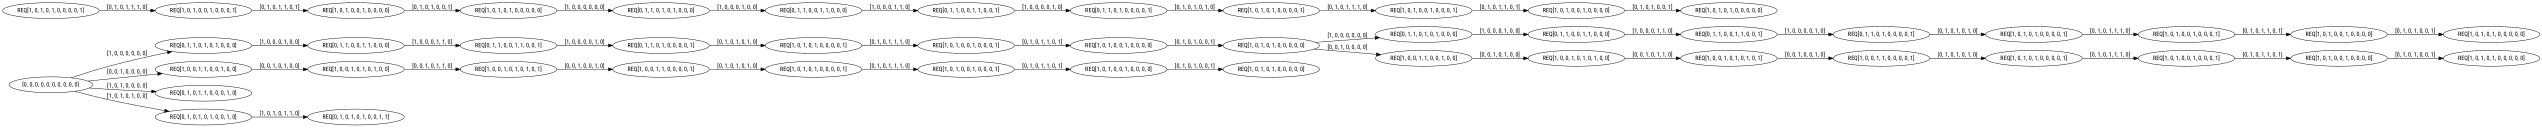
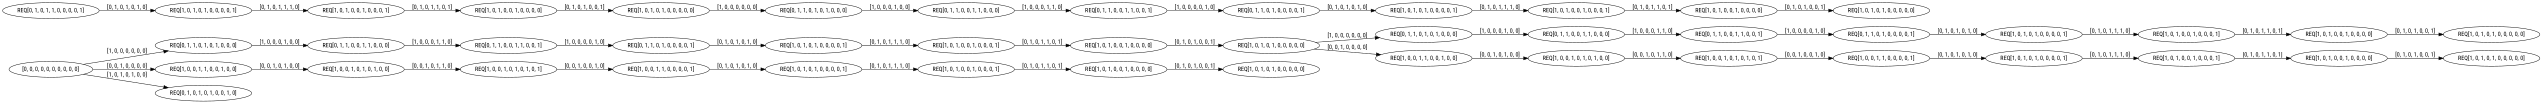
none -> (51, 11)
(203, 93) -> none
(356, 117) -> none
